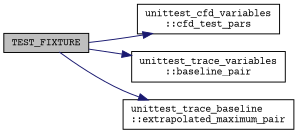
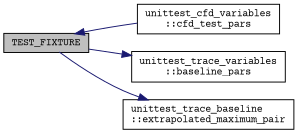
(116, 39) -> (111, 27)
(208, 67) -> (208, 67)
